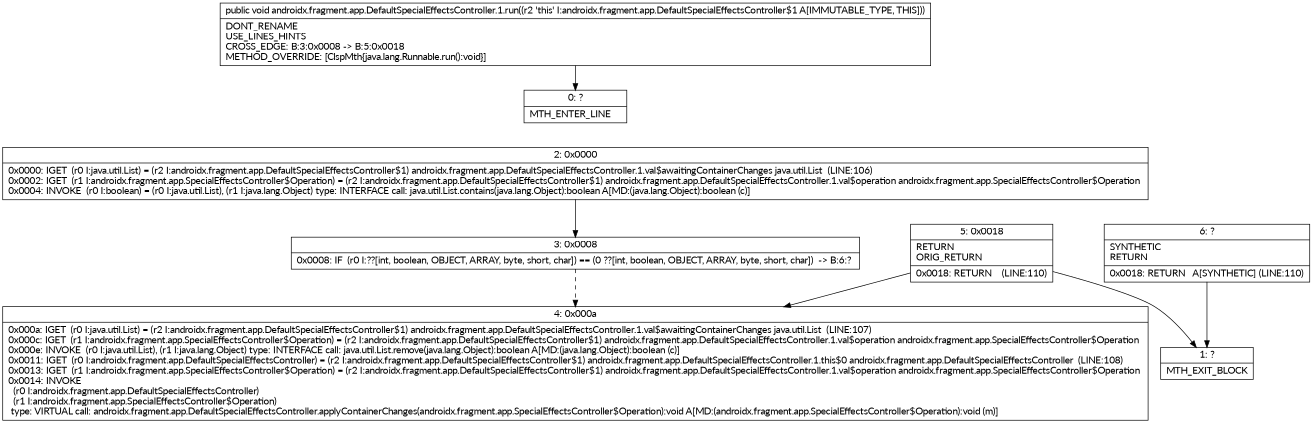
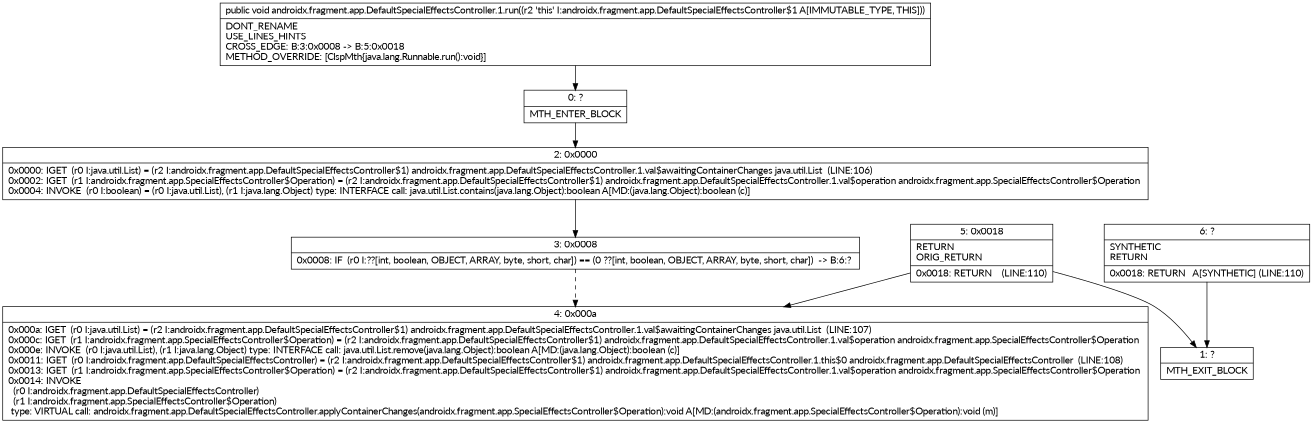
(570, 114) -> (575, 114)
none -> (575, 132)
